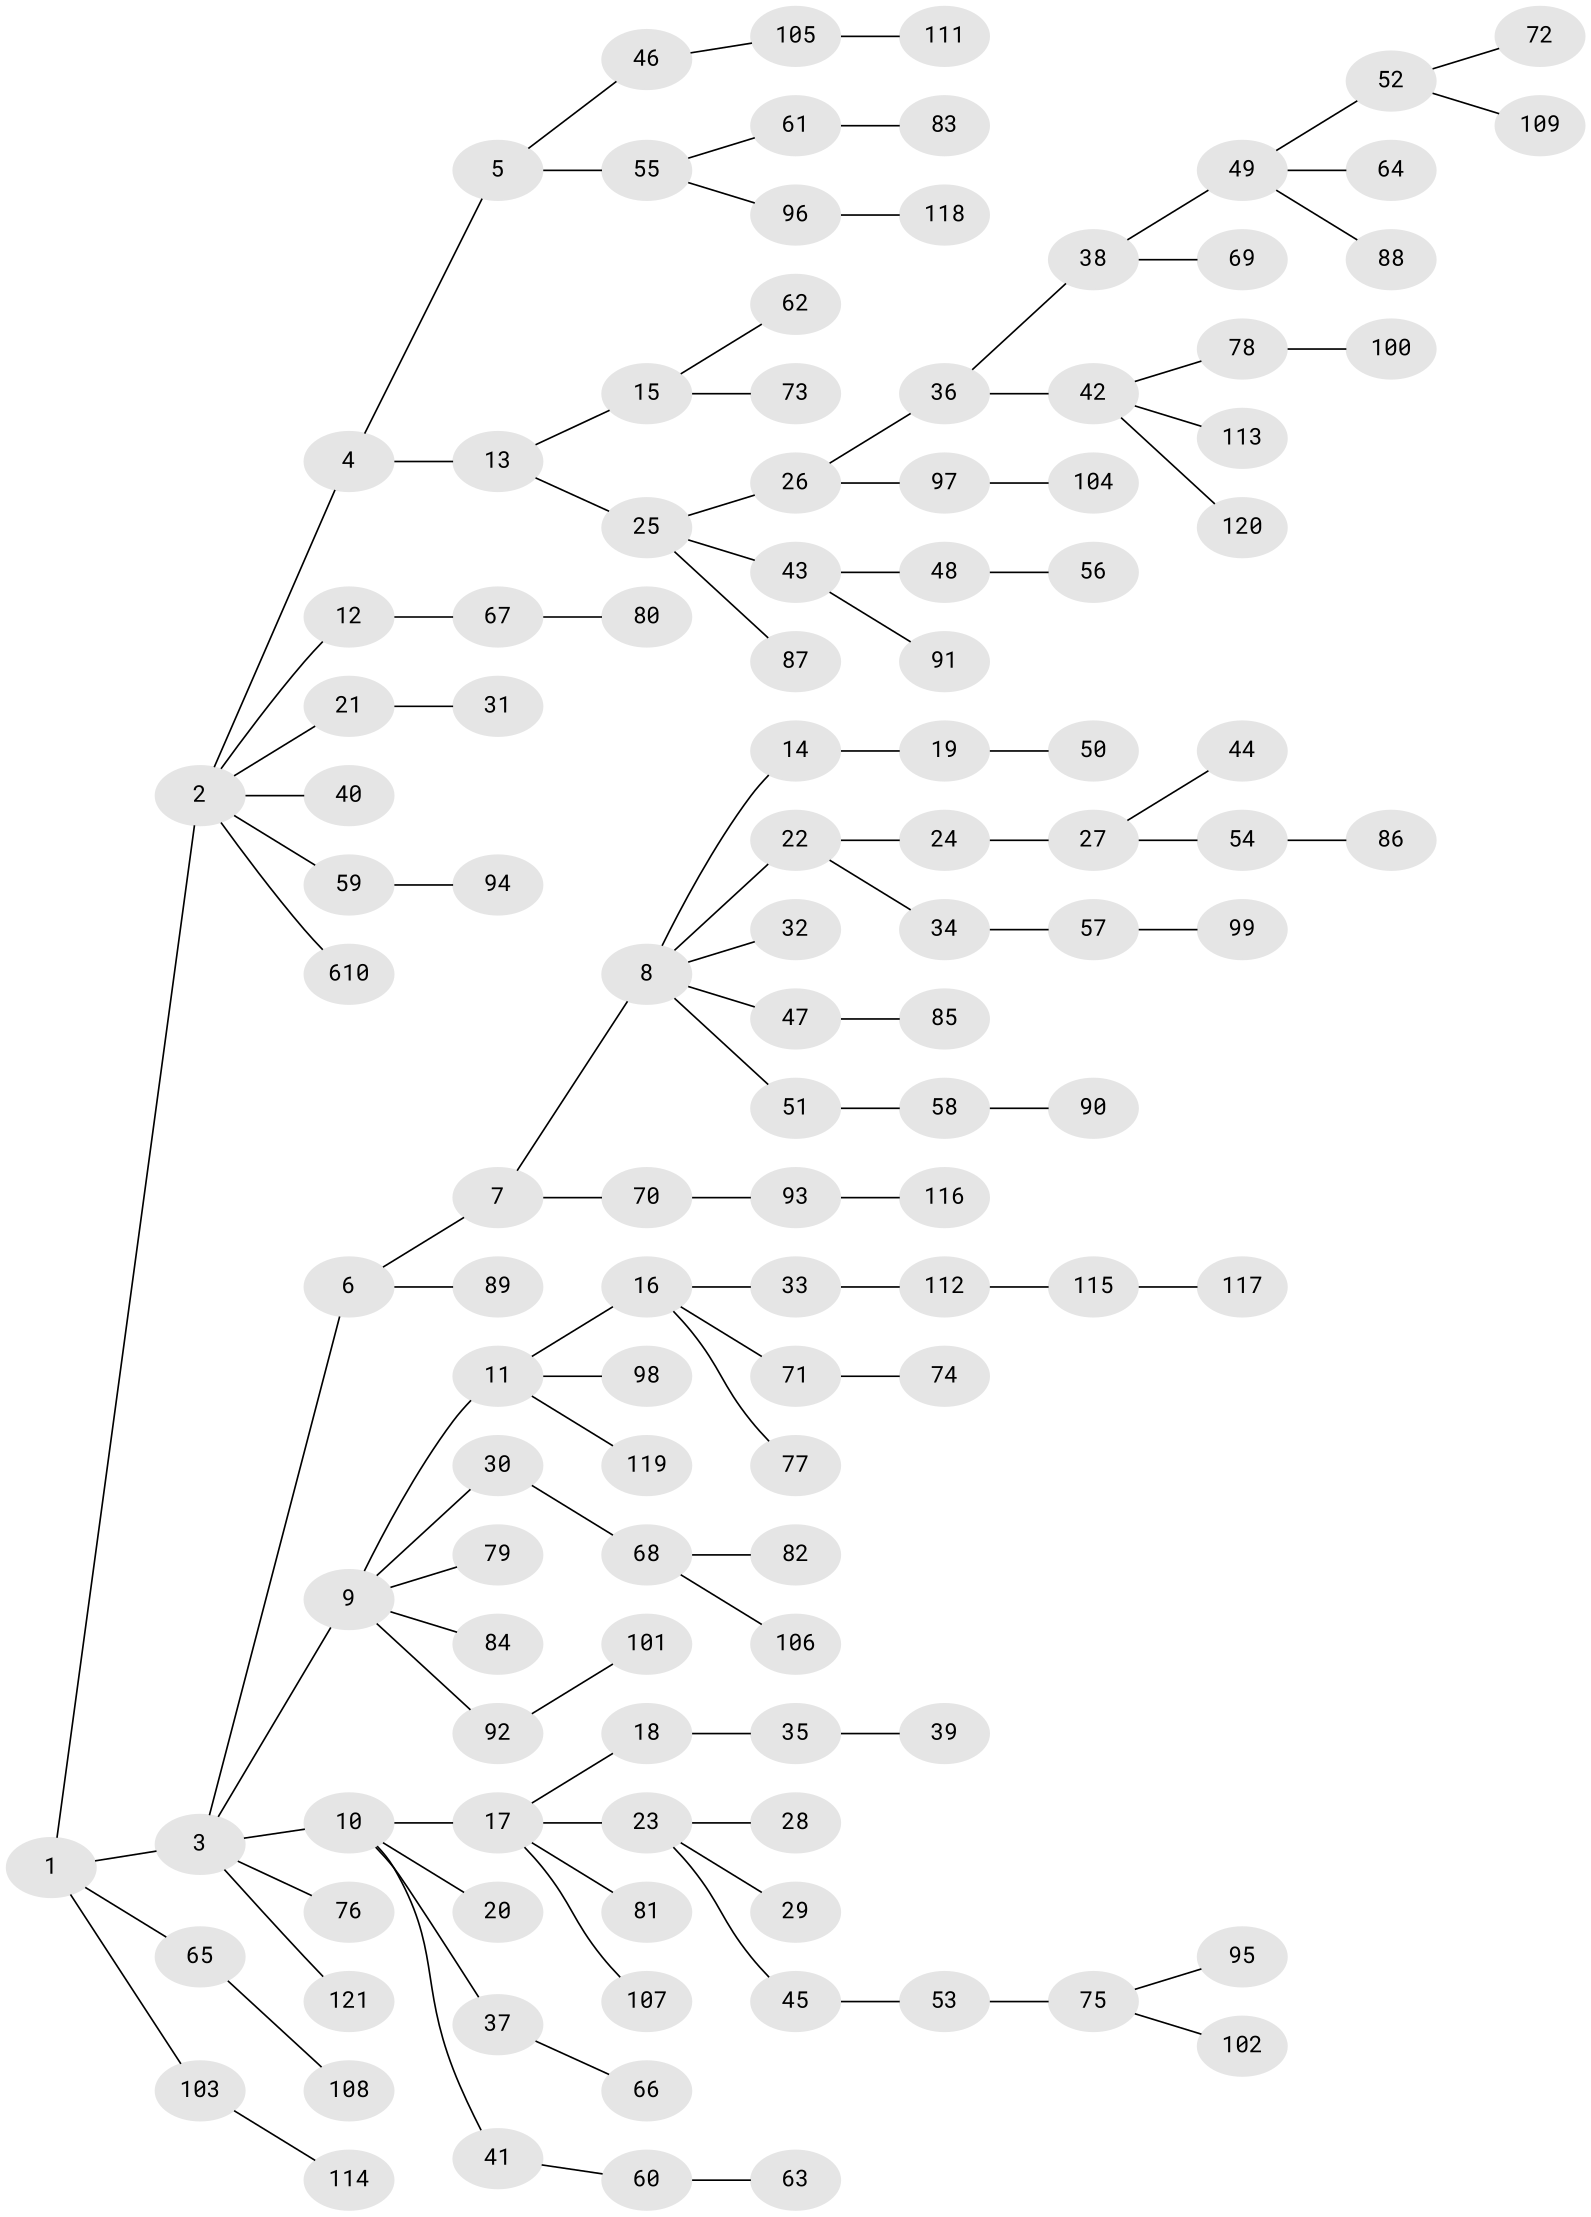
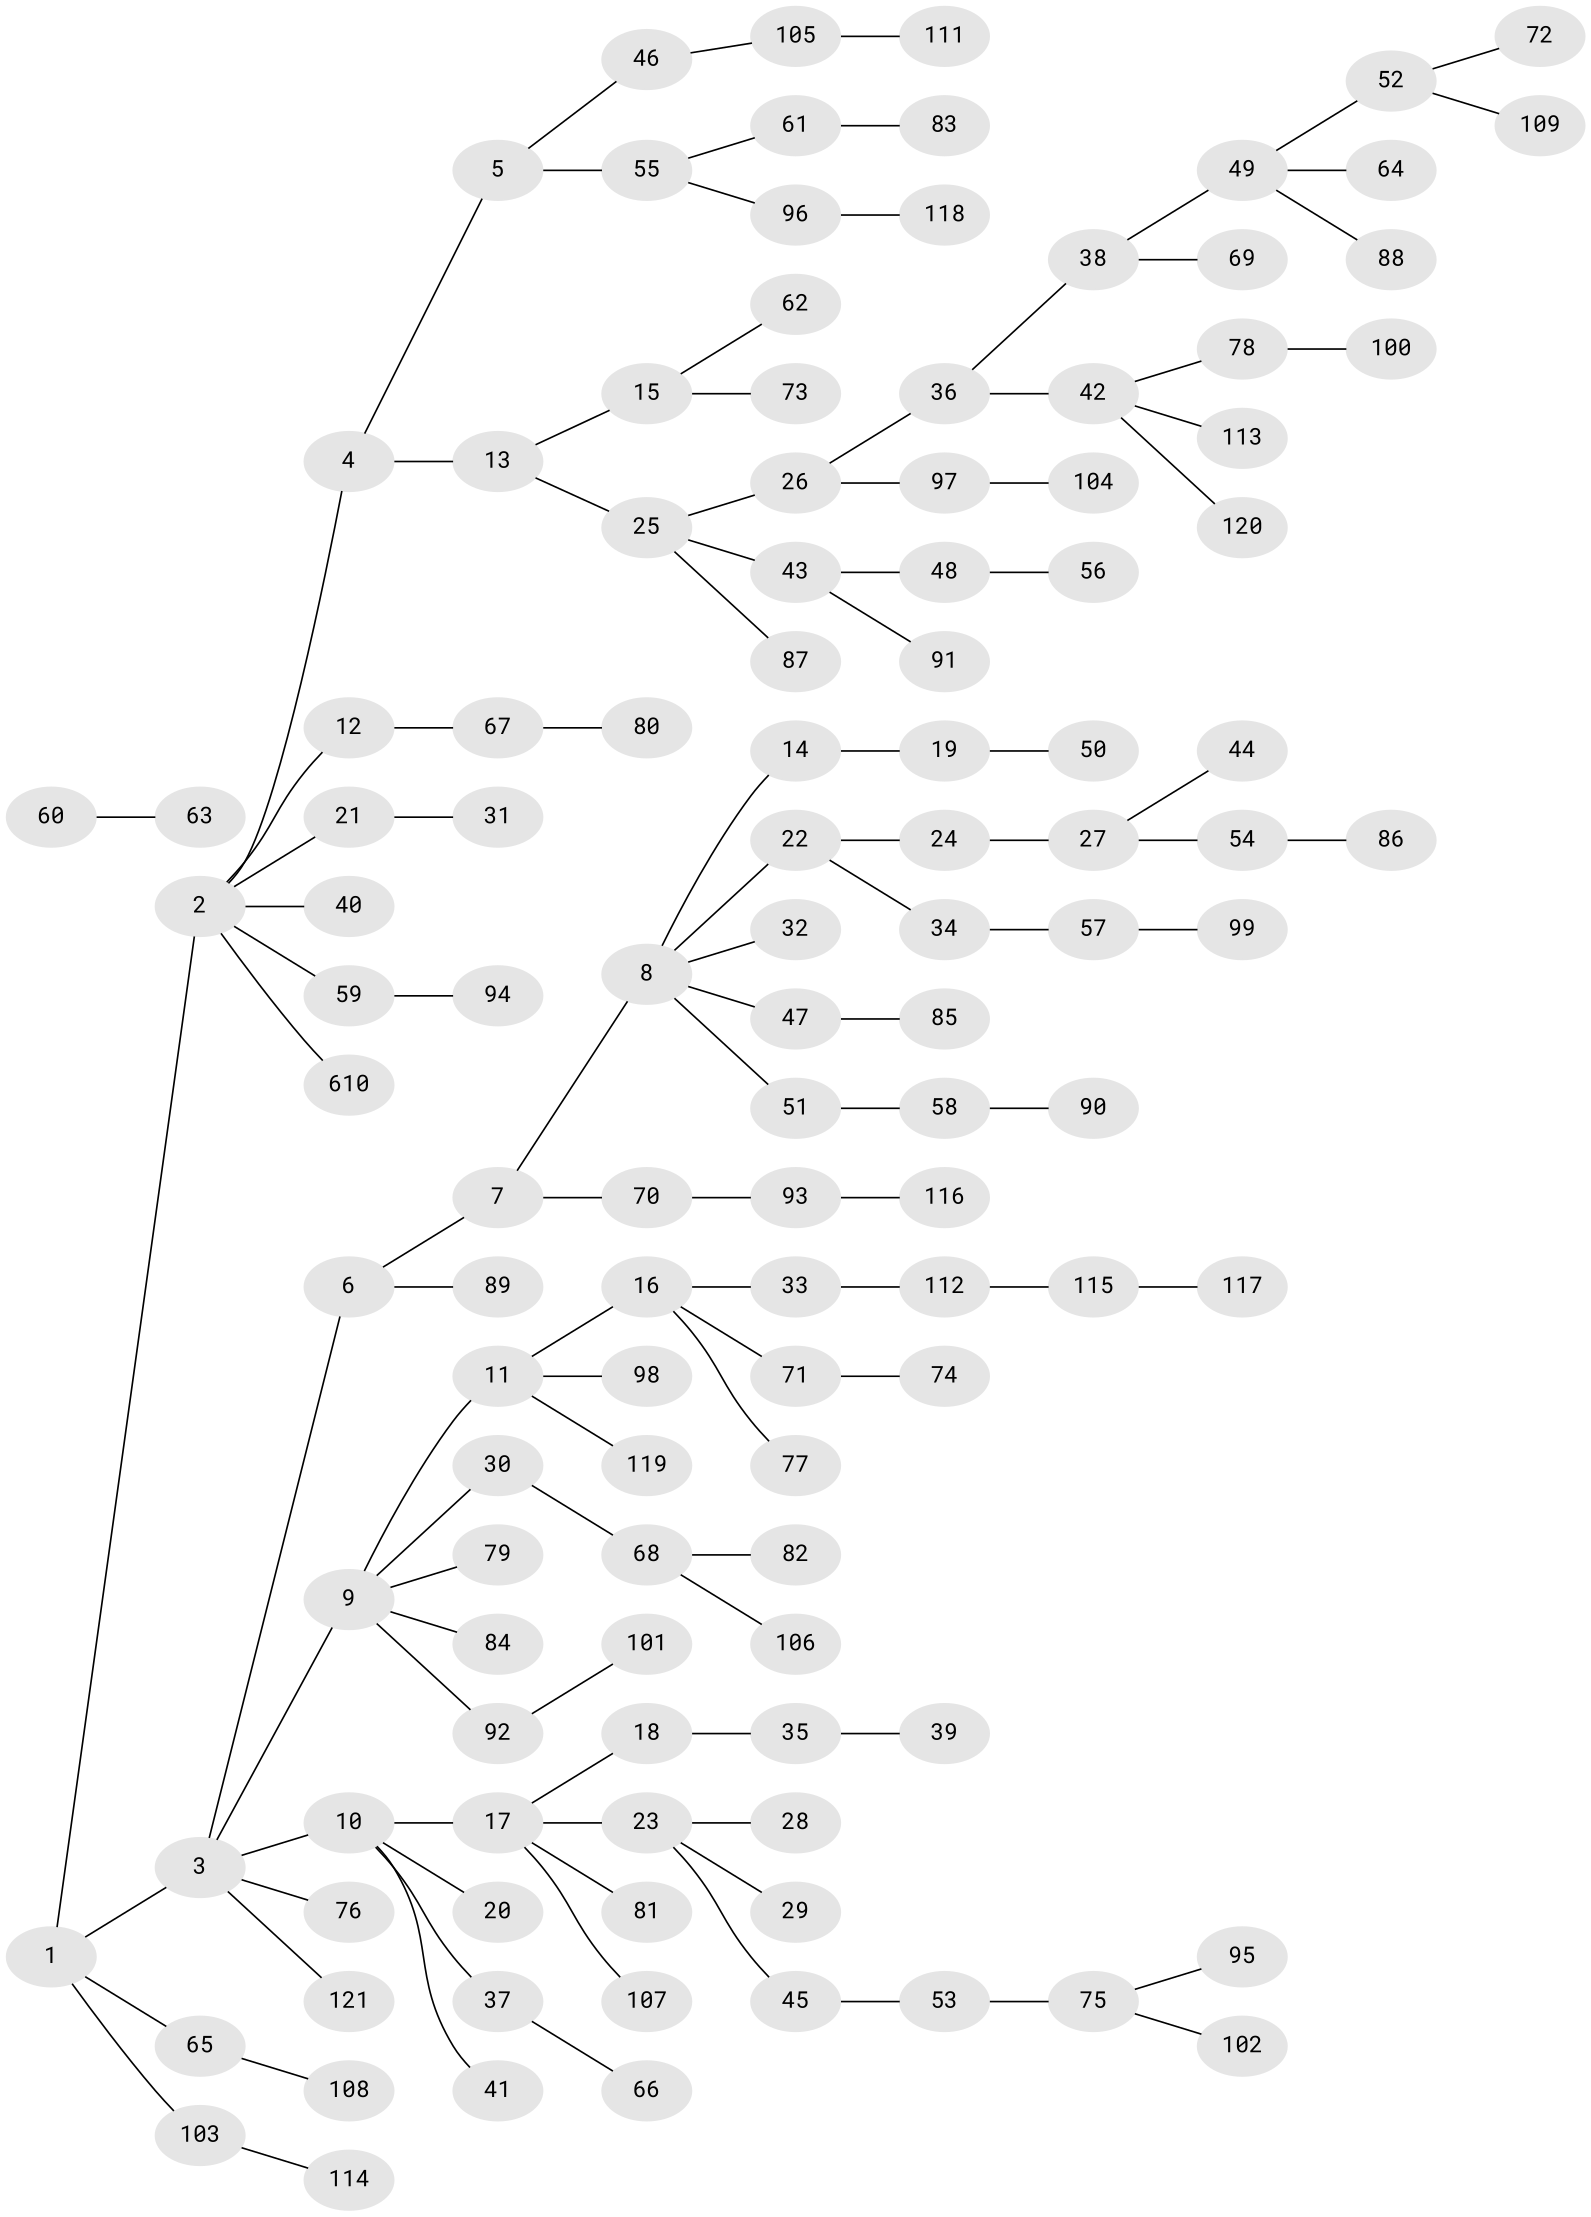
(572, 2169) -> none
